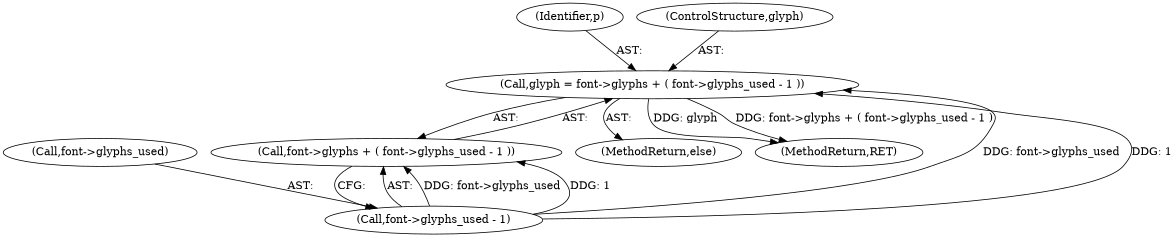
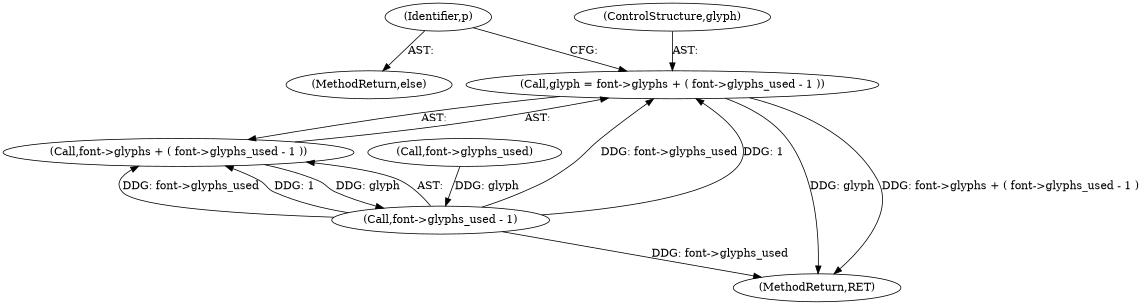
(631, 51) -> (586, 51)
(604, 116) -> (407, 48)
(302, 186) -> (487, 186)
(353, 186) -> (368, 186)
none -> (628, 254)
